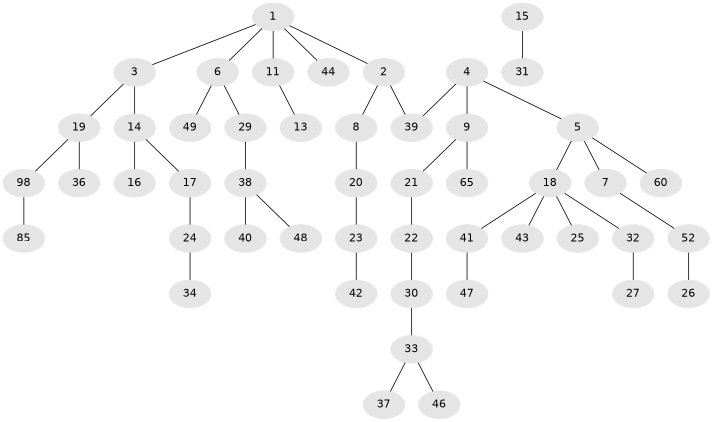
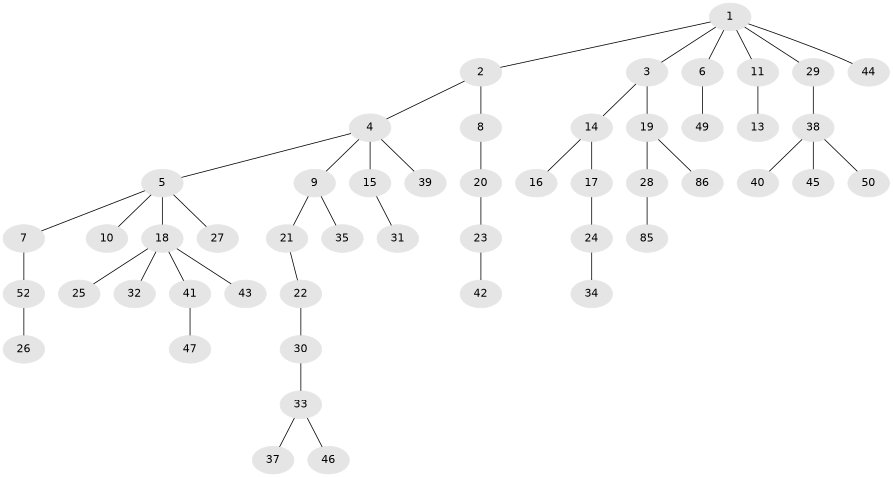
(232, 100) -> (772, 45)
(398, 100) -> (426, 100)
none -> (370, 156)
(24, 183) -> (647, 183)
(79, 183) -> (703, 183)
(467, 183) -> (342, 239)
(661, 183) -> (107, 239)
none -> (869, 183)
(301, 239) -> (813, 183)
(633, 266) -> (190, 211)
